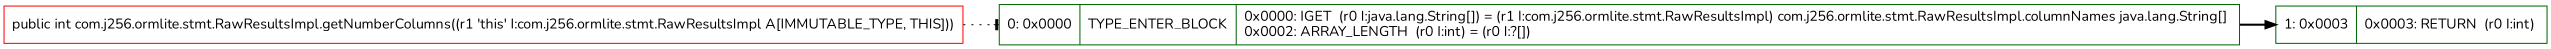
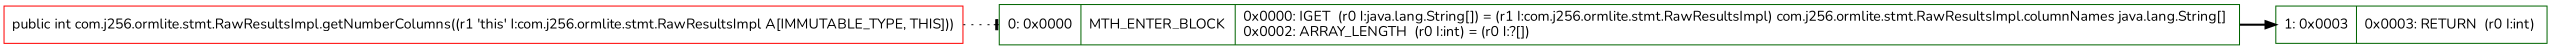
(1158, 24) -> (1158, 24)
